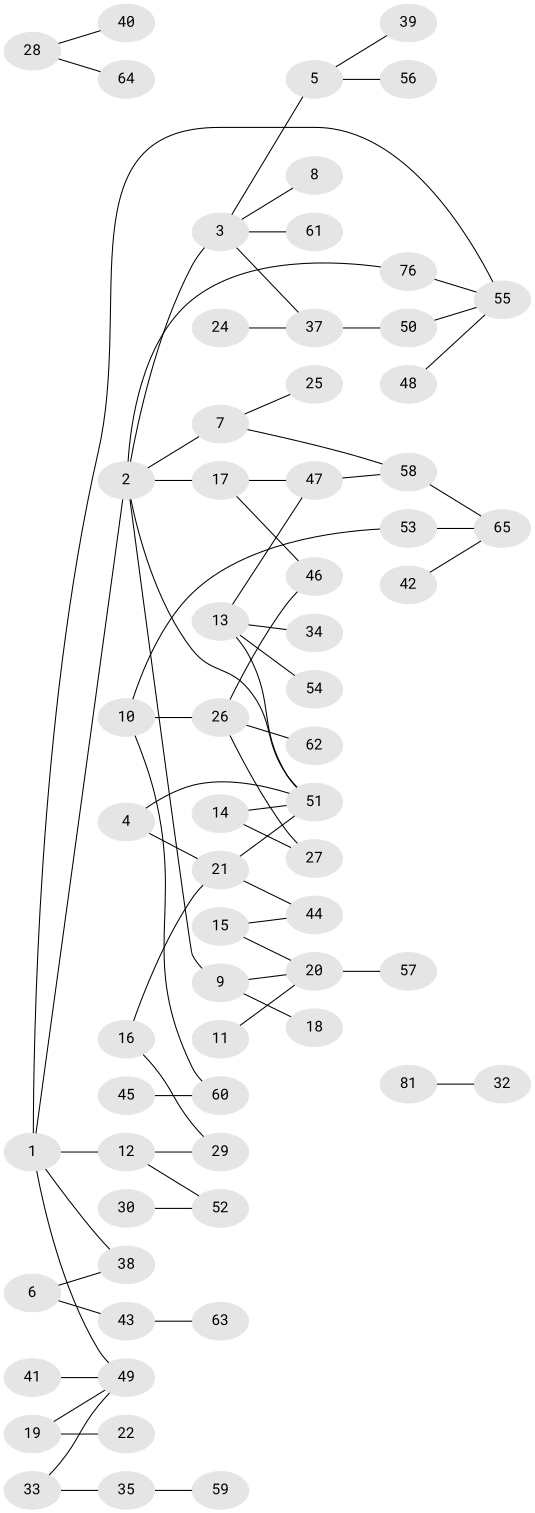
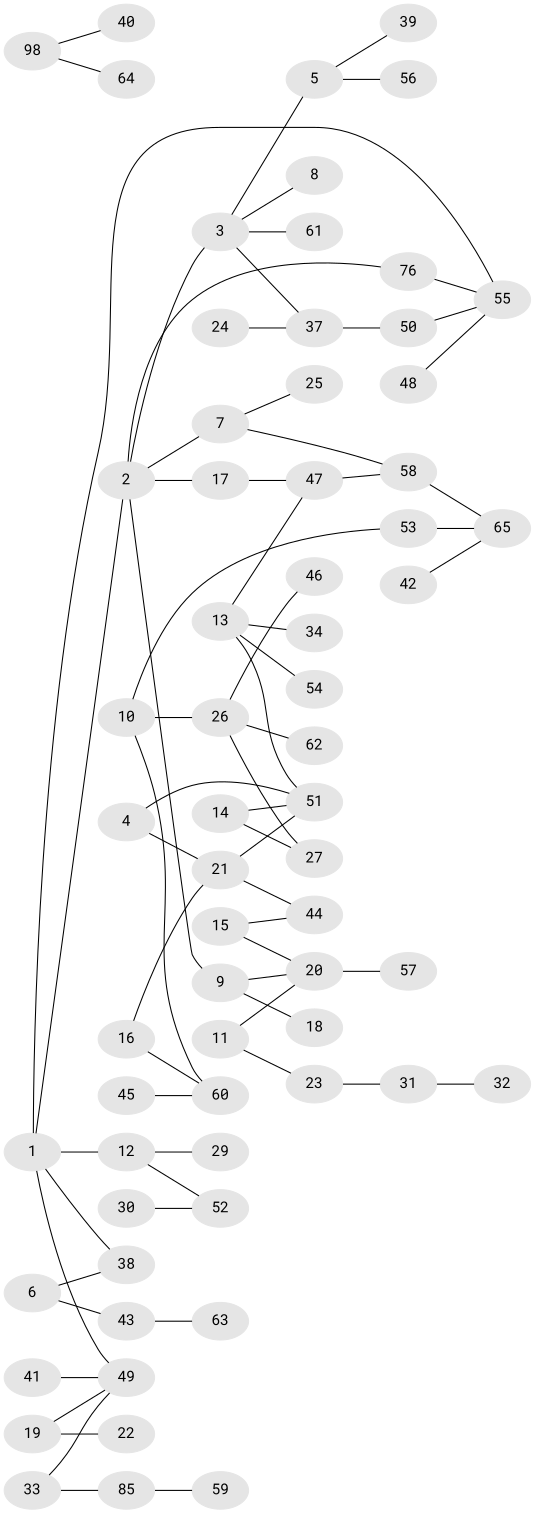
(32, 51) -> (32, 51)
(268, 529) -> none
(198, 656) -> none
none -> (314, 1084)
(408, 1084) -> (408, 1084)
(170, 1089) -> (173, 1067)
(126, 1490) -> (126, 1490)
